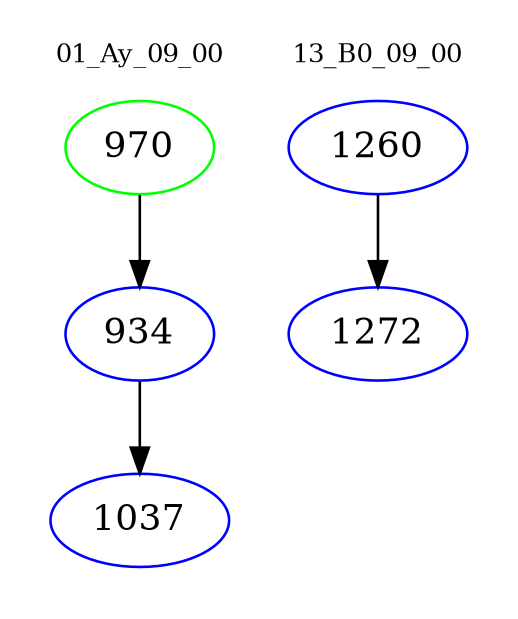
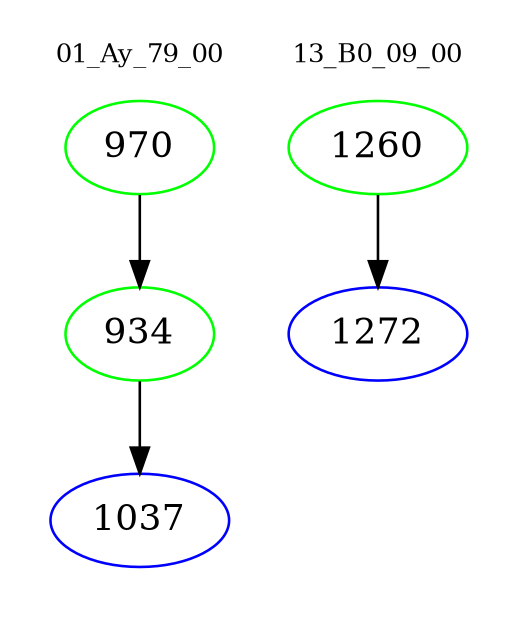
(140, 56) -> (140, 56)
(378, 148) -> (378, 148)
(140, 334) -> (140, 334)
